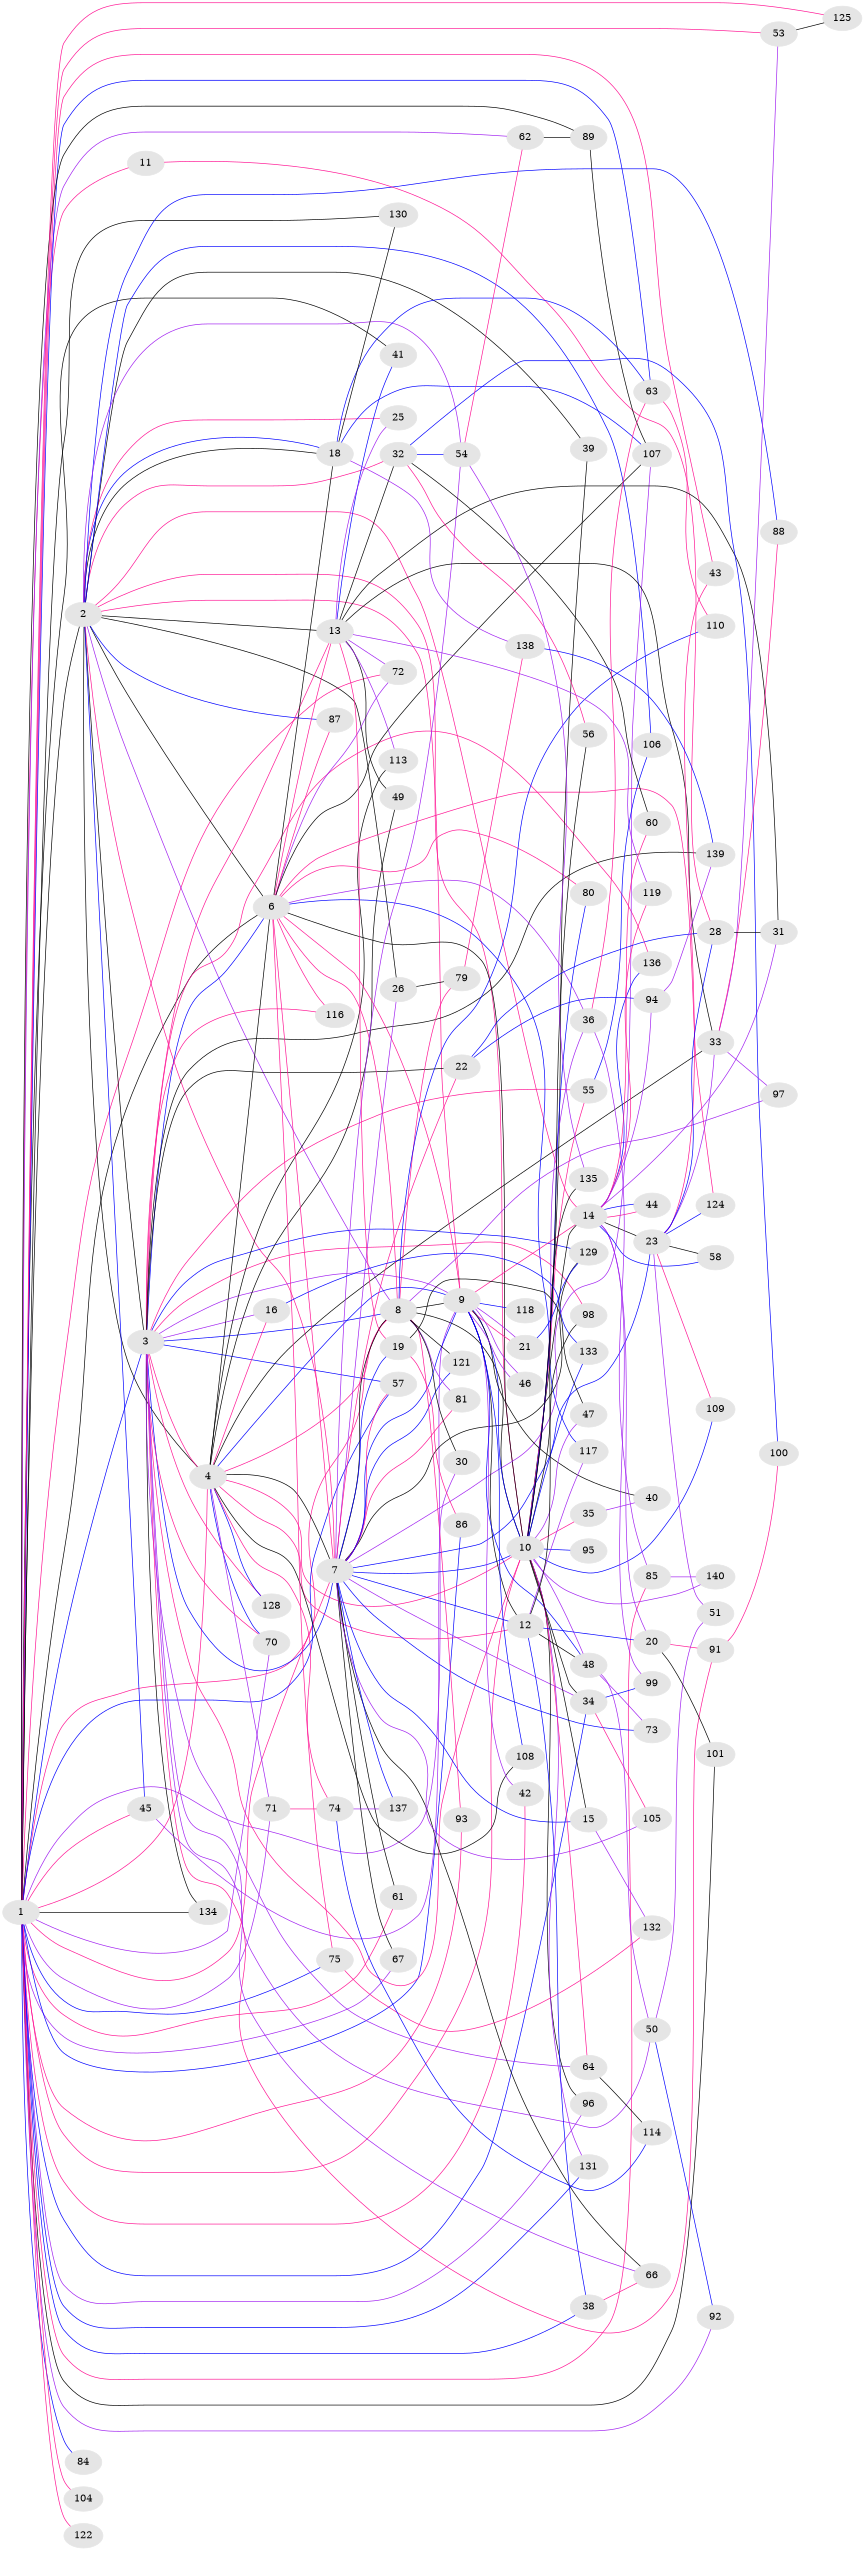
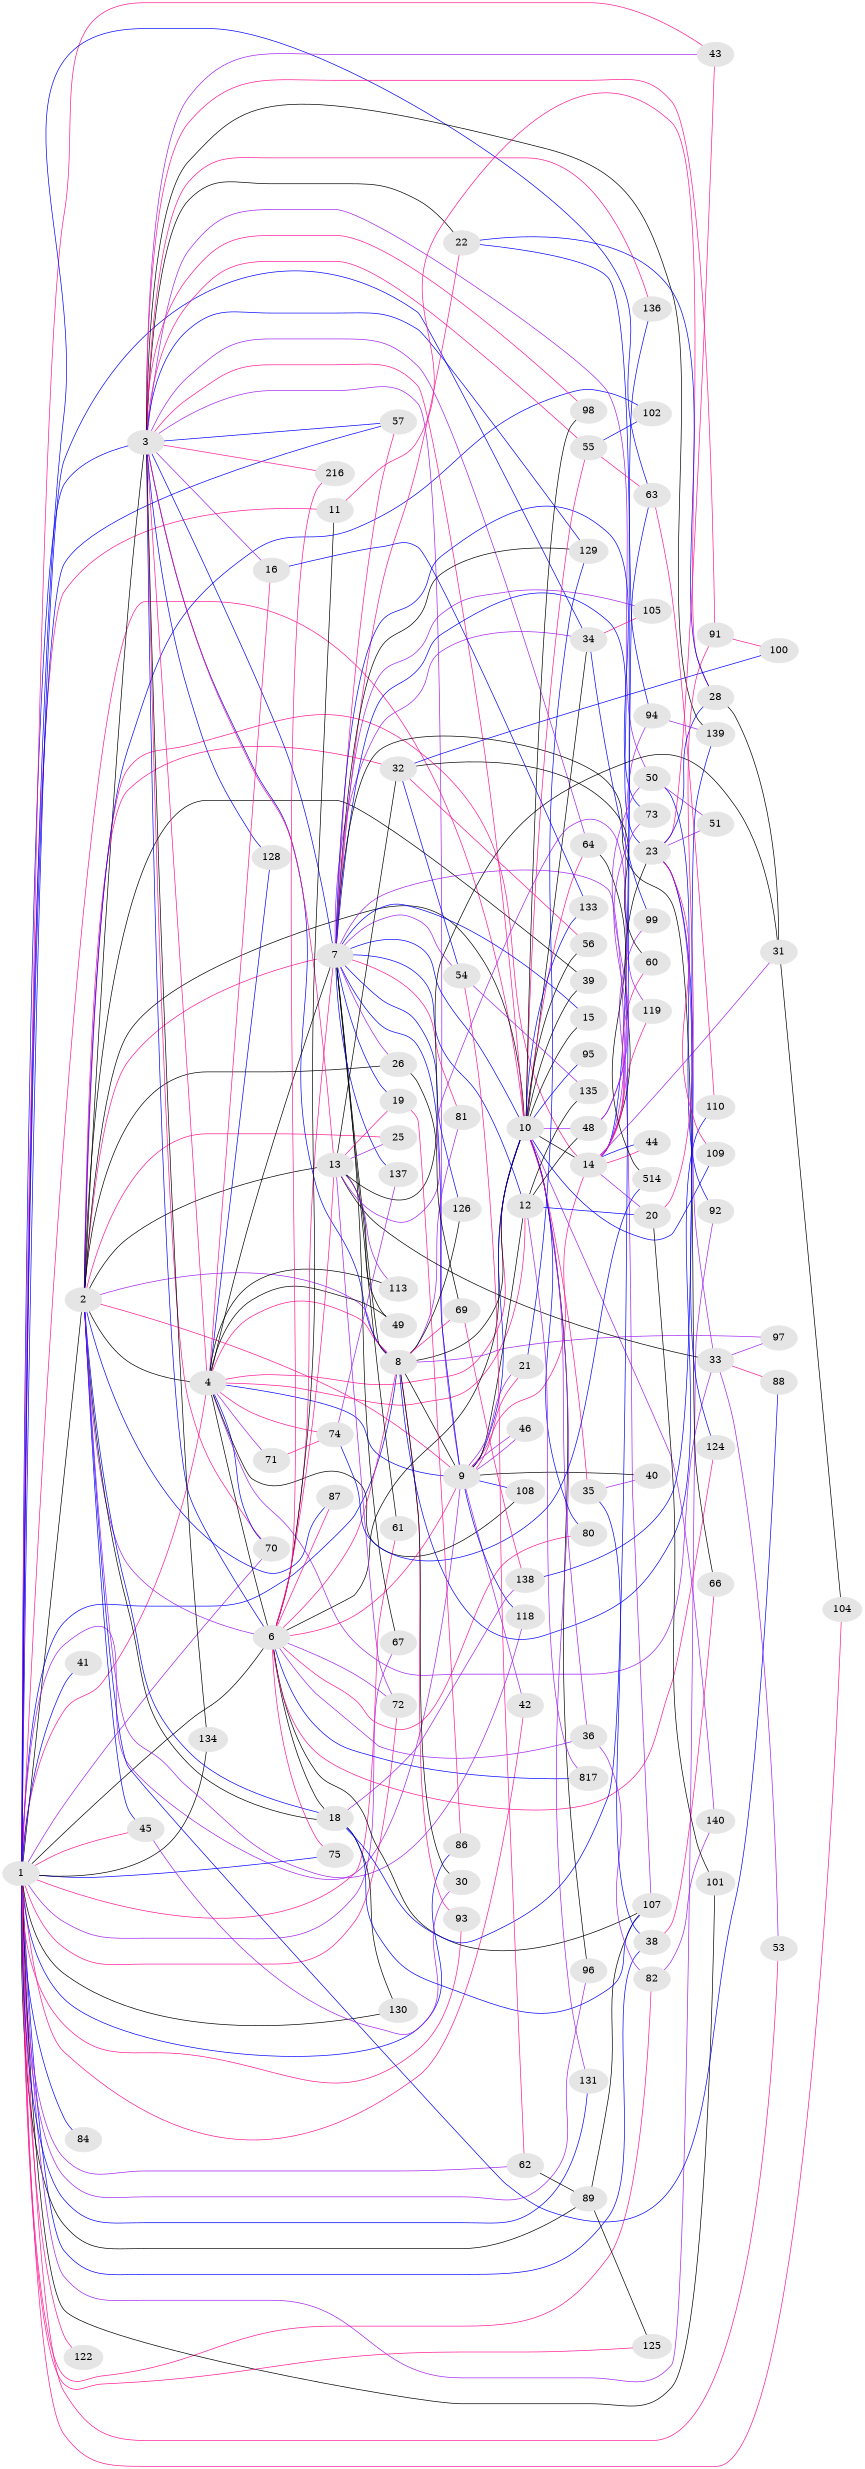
(810, 26) -> (620, 2273)
(206, 324) -> (189, 1788)
(365, 453) -> none
(613, 705) -> (620, 472)
(53, 709) -> (42, 1745)
(652, 745) -> (652, 414)
(172, 764) -> (125, 1560)
(461, 909) -> (277, 941)
(462, 979) -> (462, 1311)
(335, 1015) -> (335, 474)
none -> (313, 1075)
(408, 1253) -> (480, 1674)
(716, 1258) -> none
none -> (811, 1281)
(462, 1363) -> (462, 1209)
(589, 1415) -> none
(589, 1452) -> (589, 1778)
(184, 1485) -> (179, 659)
(507, 1569) -> none
(652, 1577) -> (652, 1979)
(226, 1680) -> (156, 1606)
(212, 1860) -> (266, 54)
(246, 1887) -> none
(652, 1928) -> none
(557, 1966) -> (617, 1762)
(194, 2000) -> none
(652, 2133) -> (652, 1179)
